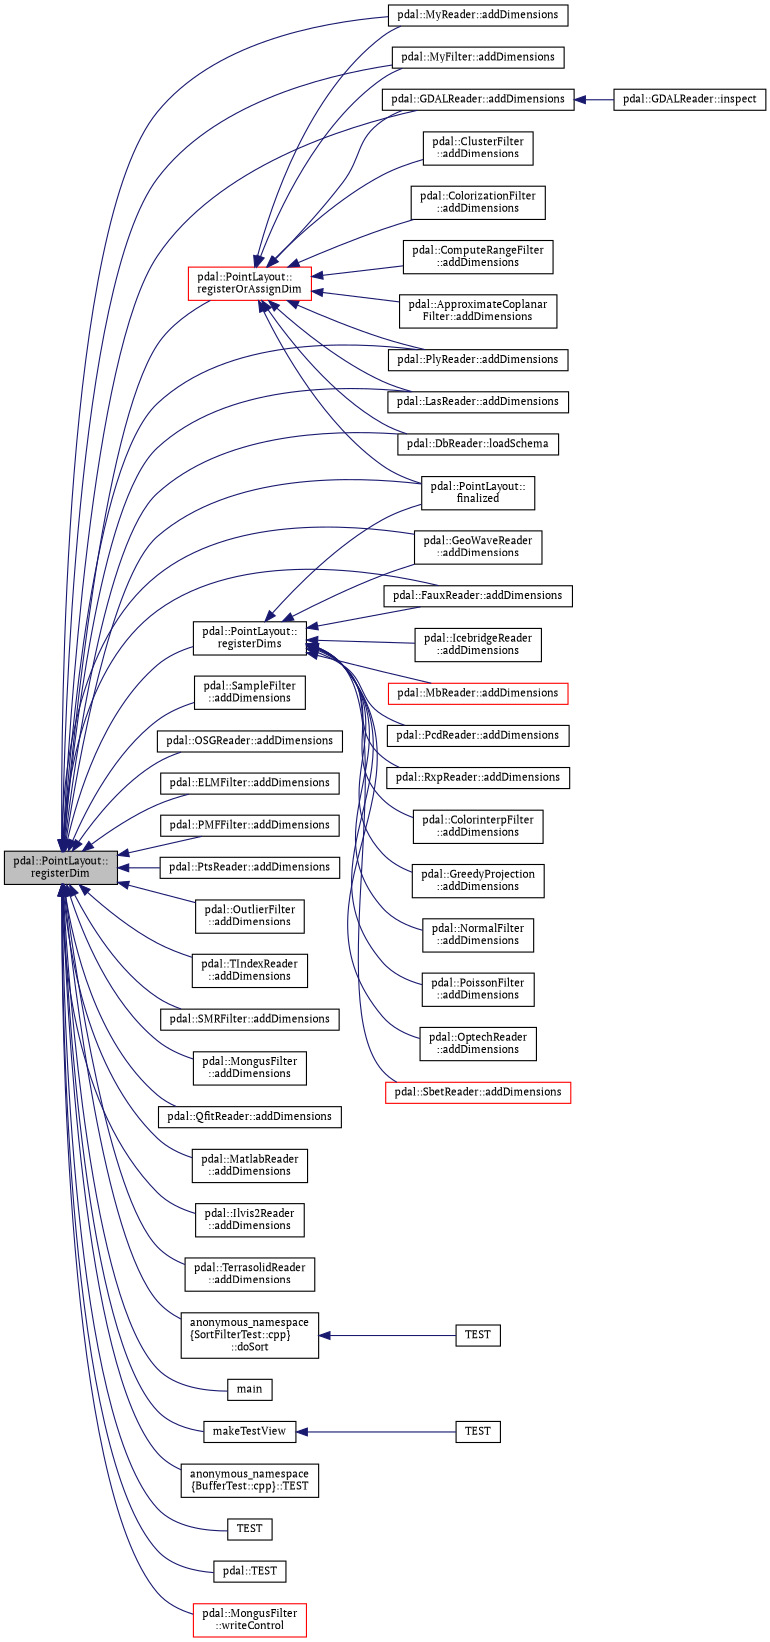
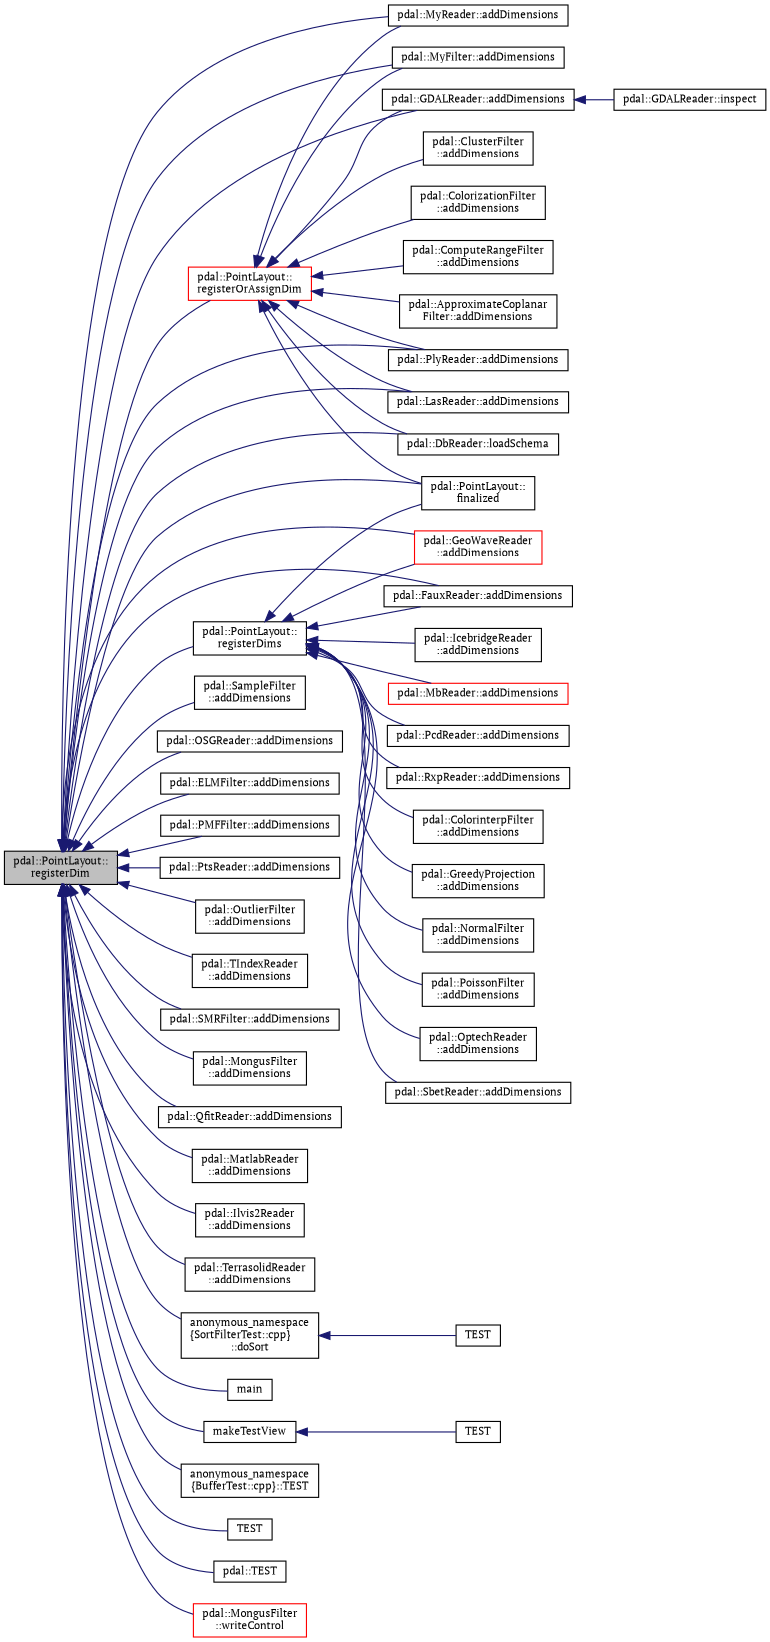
(478, 548) -> (478, 548)
(478, 1093) -> (478, 1093)
